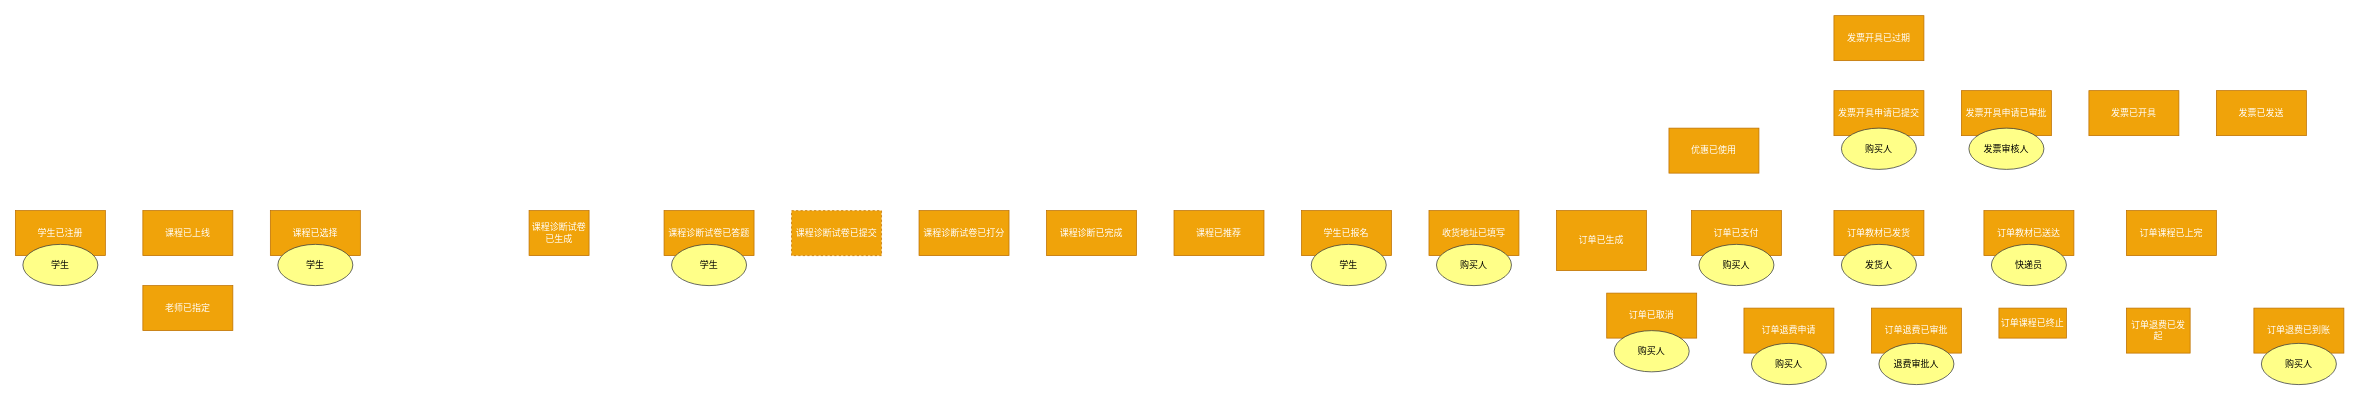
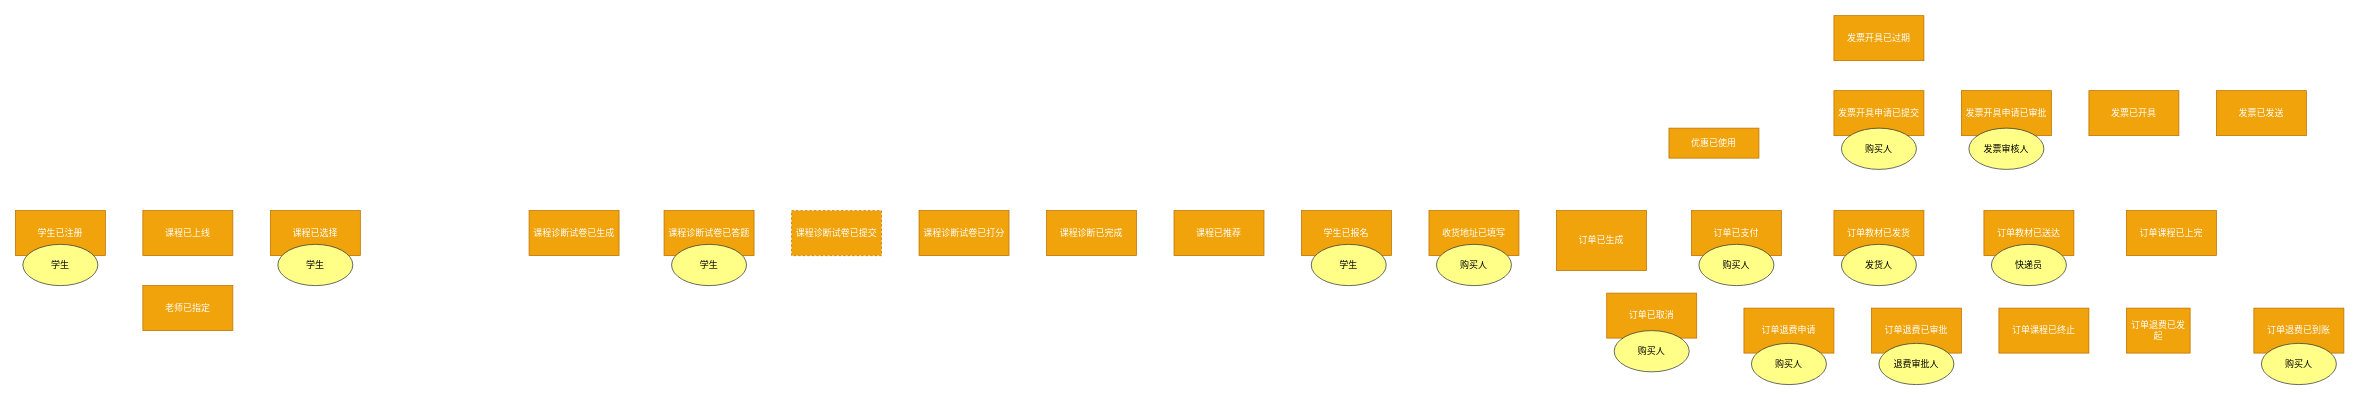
(1714, 150) -> (1714, 143)
(559, 233) -> (574, 233)
(2033, 323) -> (2044, 330)
